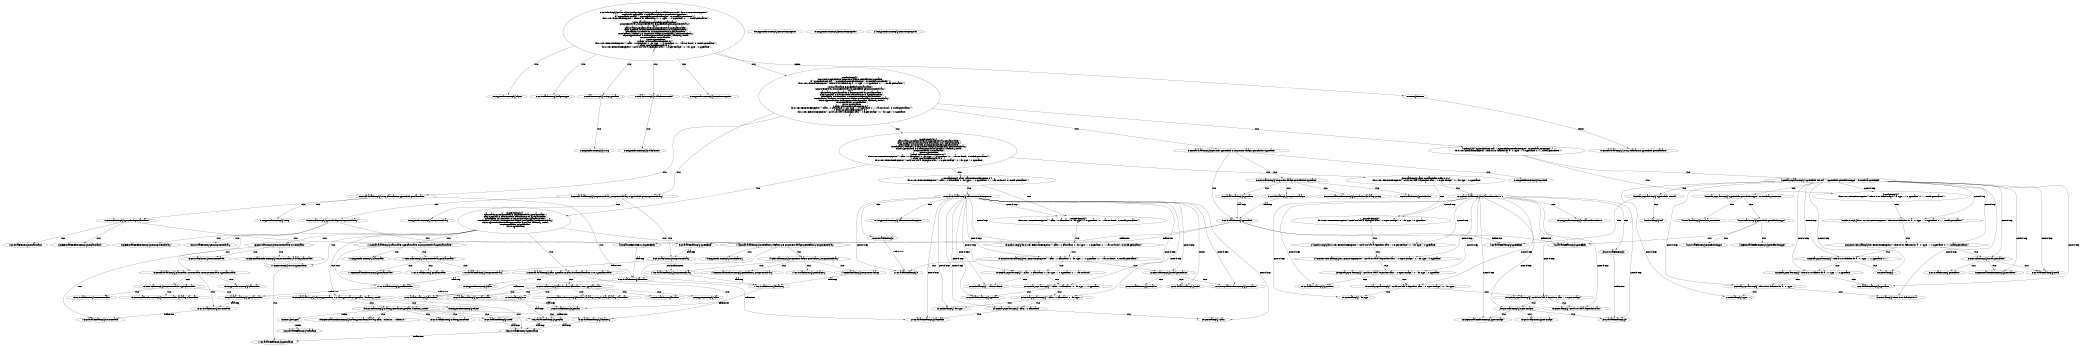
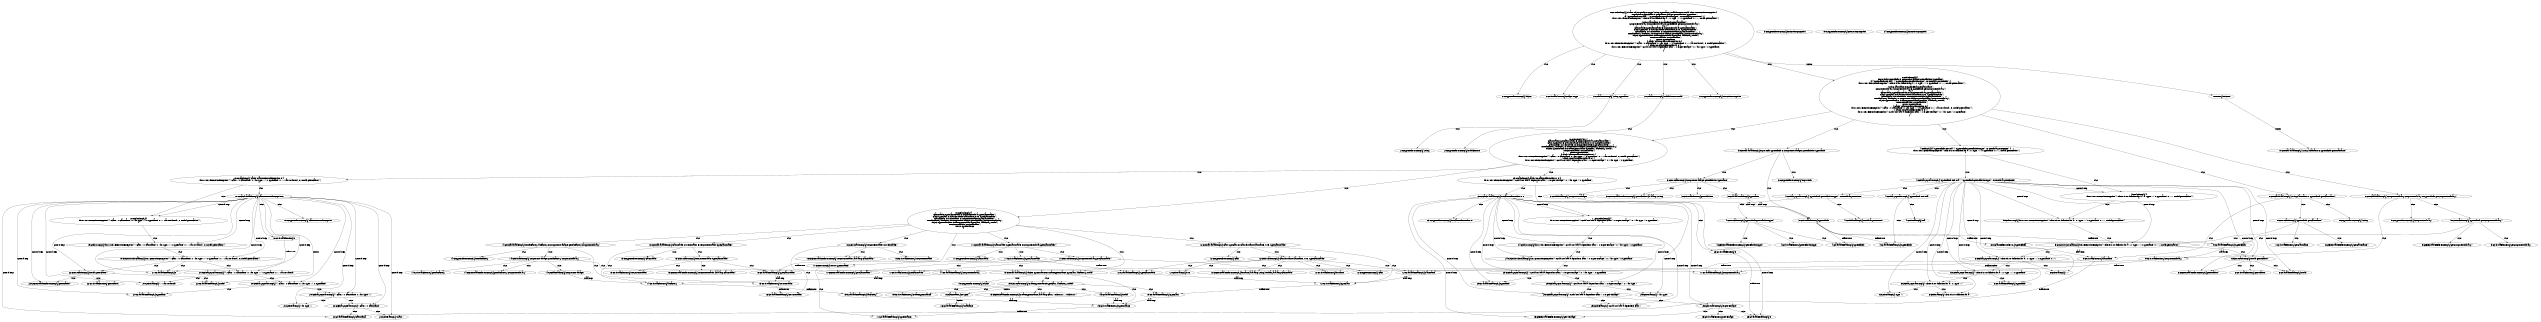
(439, 279) -> none
(492, 300) -> (1384, 281)
(290, 320) -> (957, 295)
